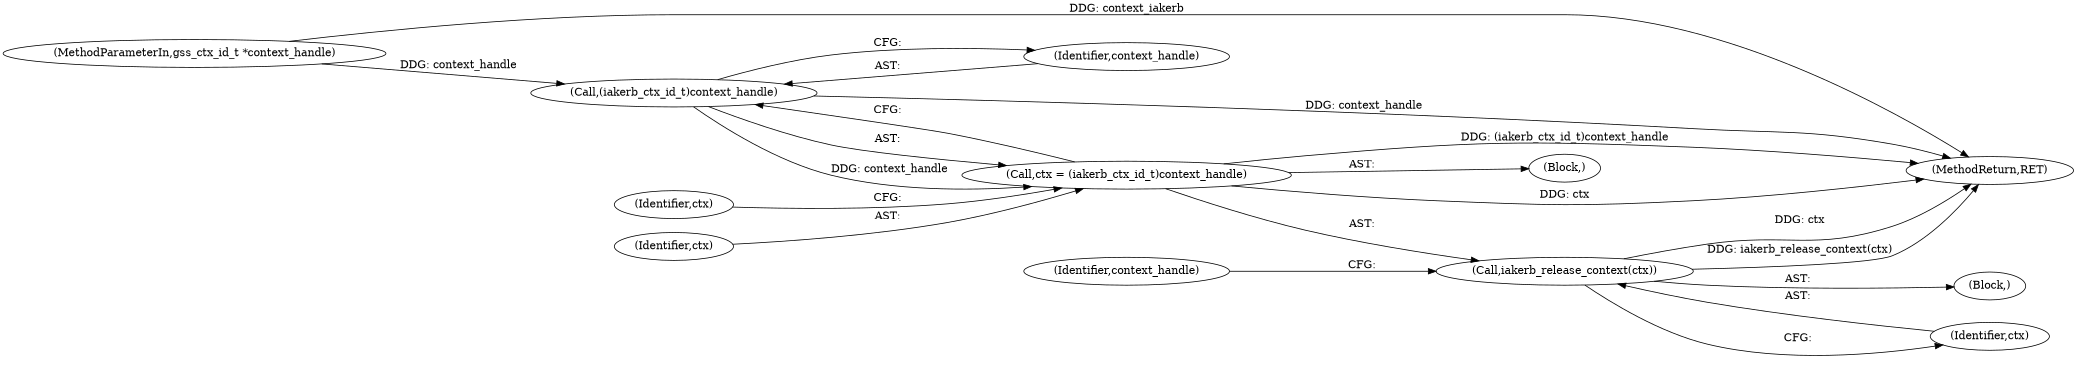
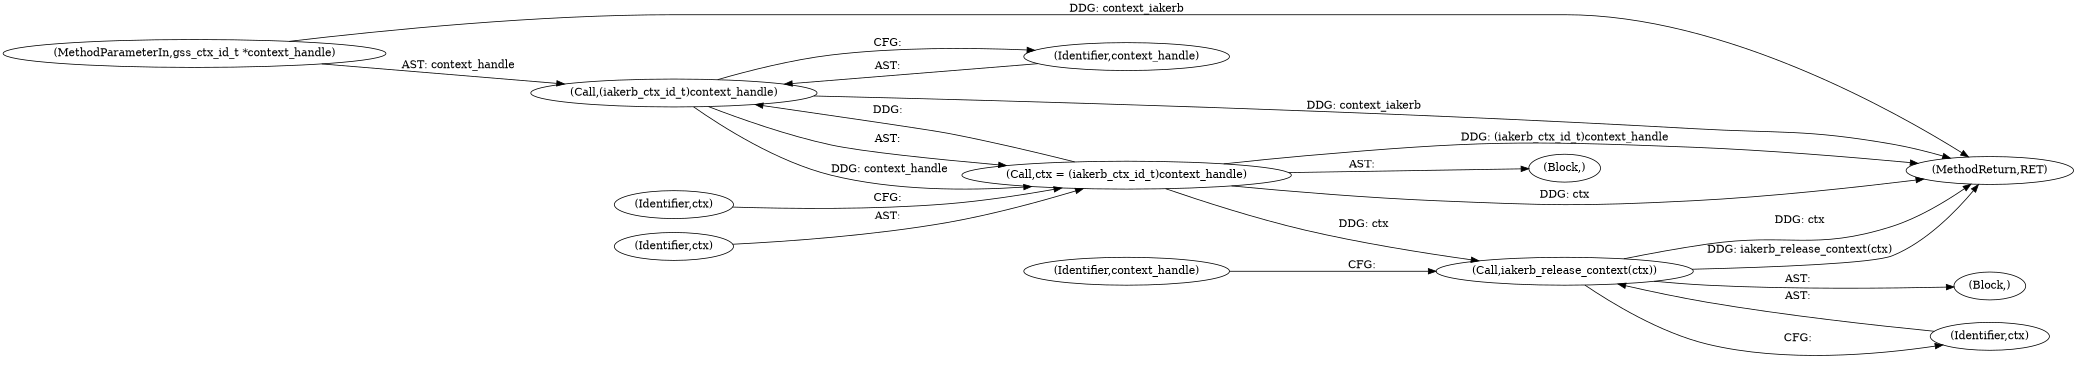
(458, 65) -> (458, 65)
(1364, 106) -> (1364, 106)
(889, 110) -> (889, 110)
(1364, 224) -> (1364, 224)
